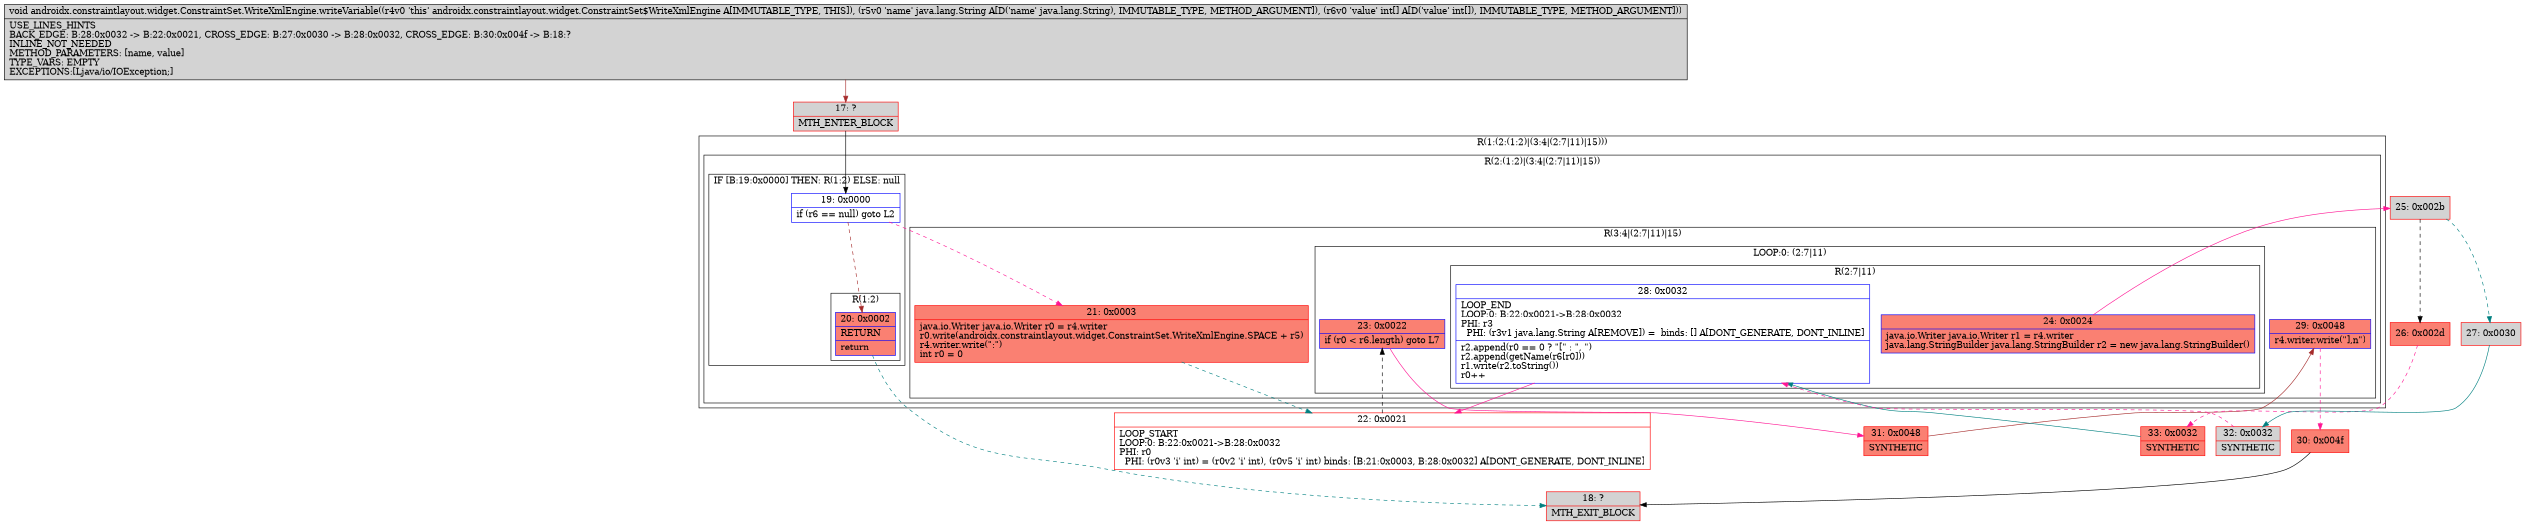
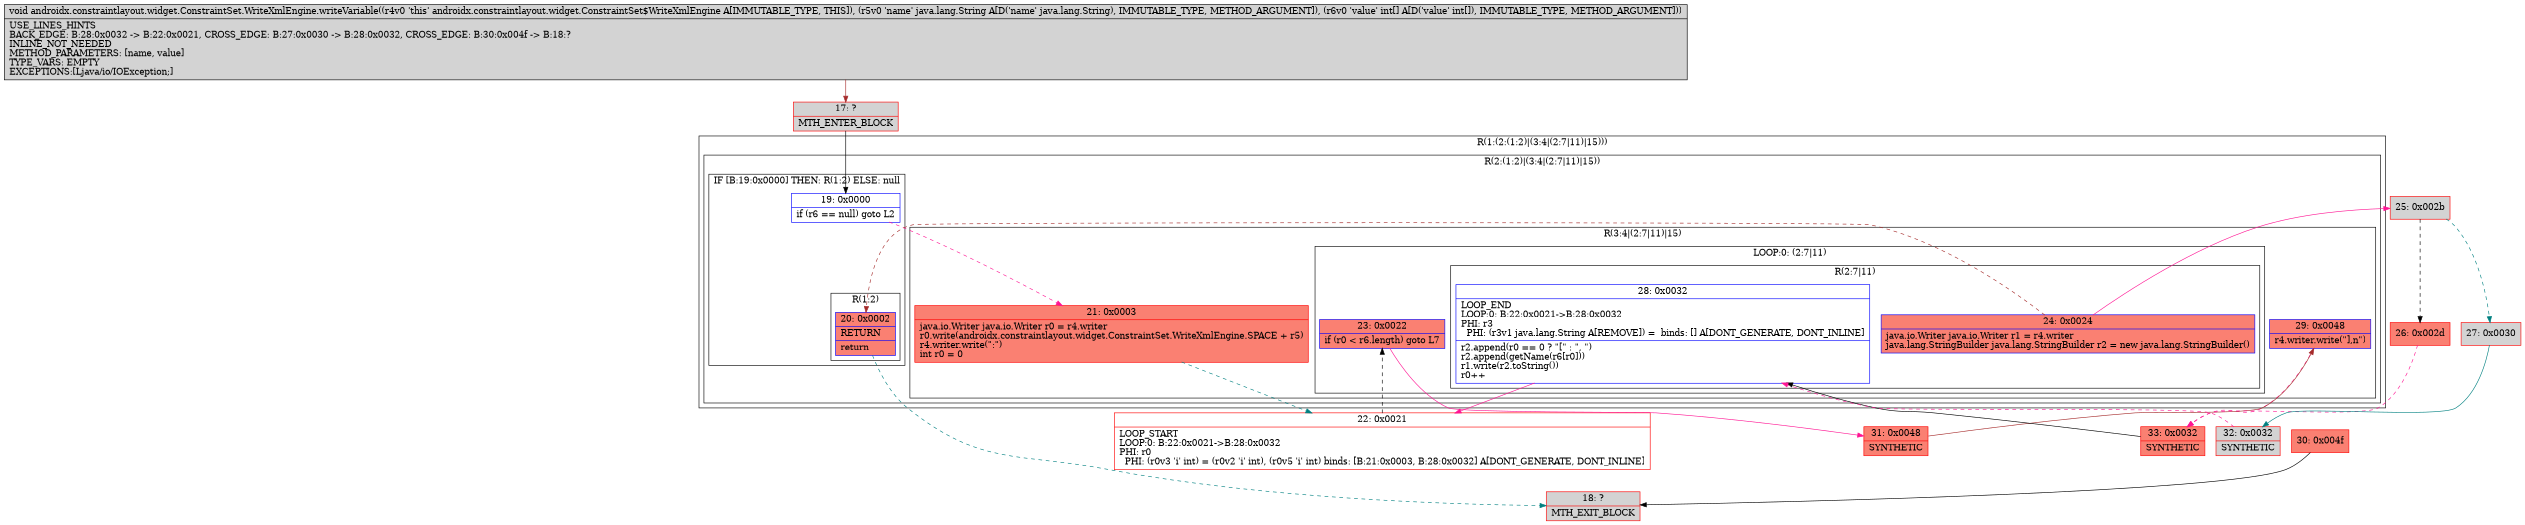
(855, 264) -> (1441, 223)
(2320, 386) -> (2265, 406)
(1965, 416) -> (1965, 416)
